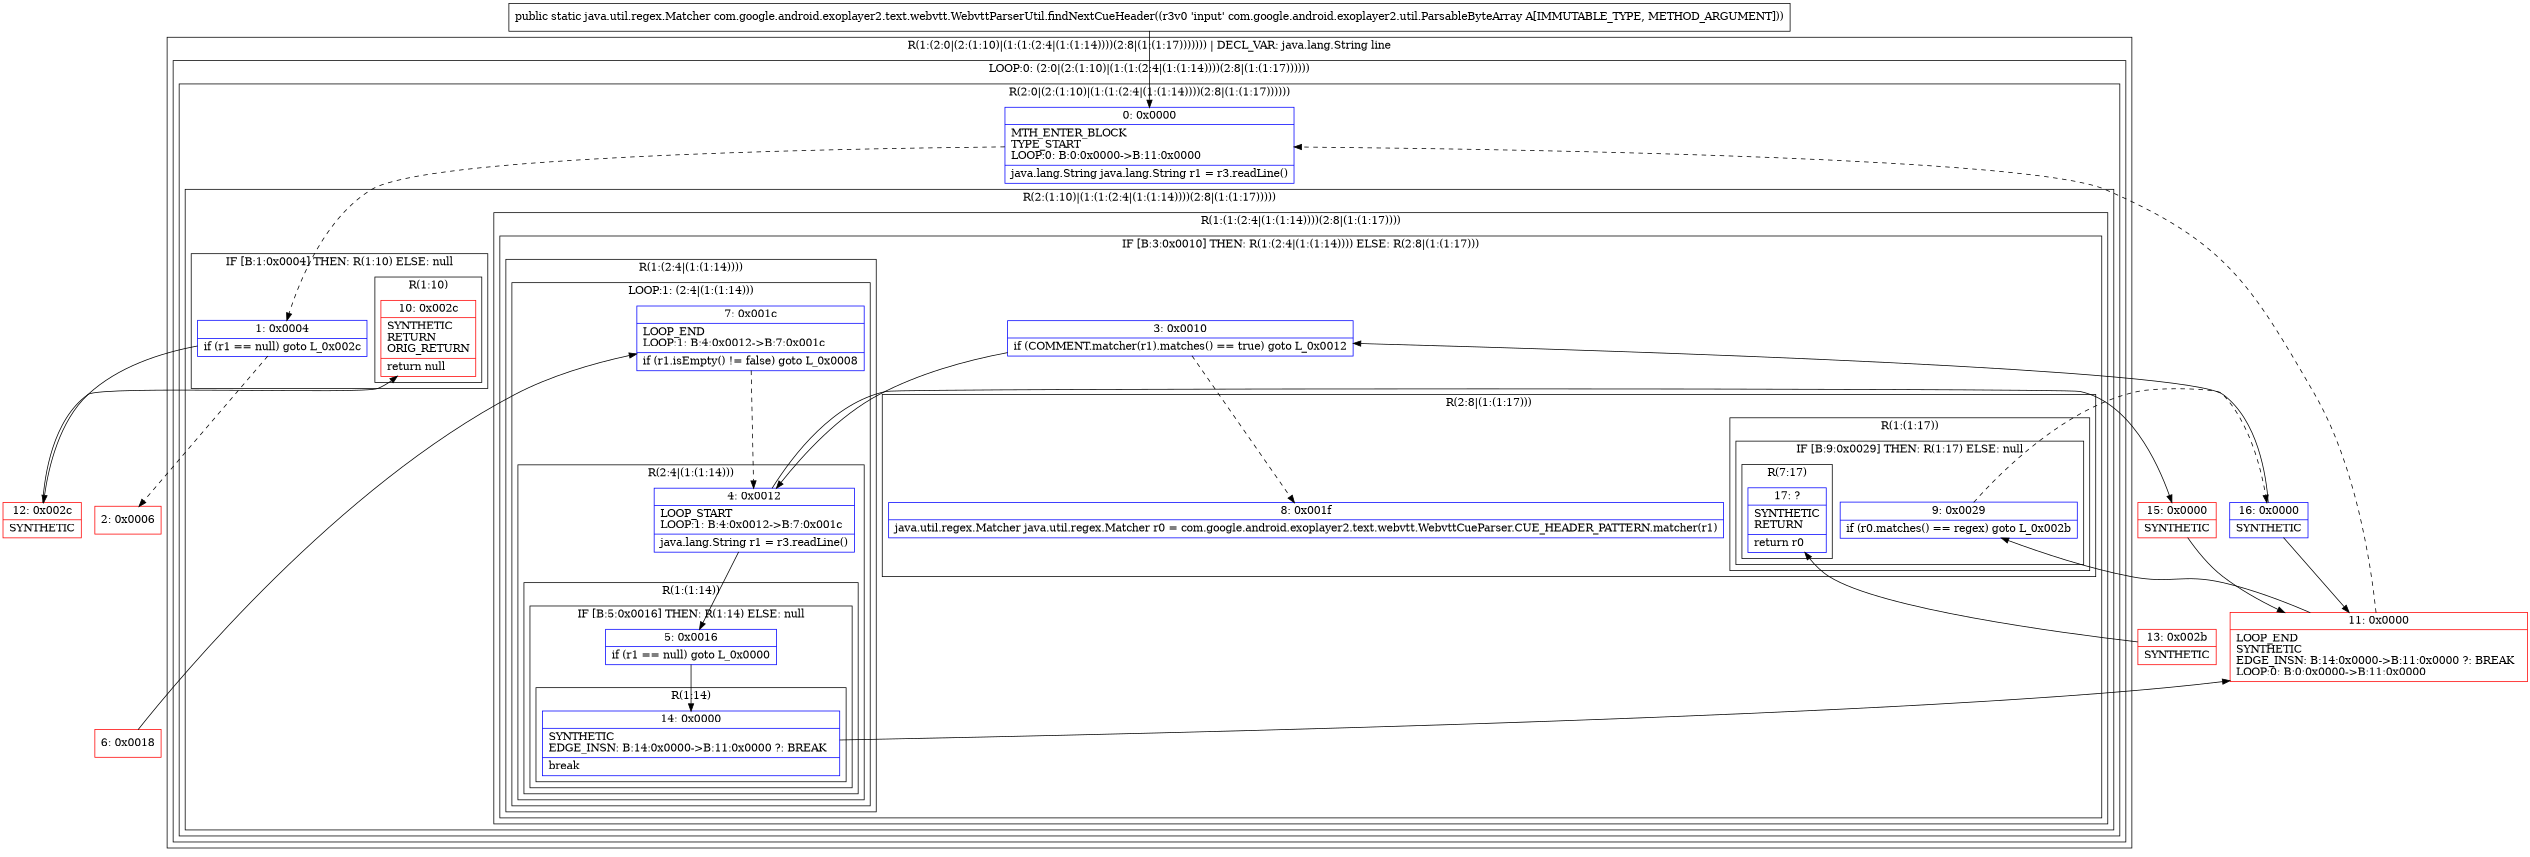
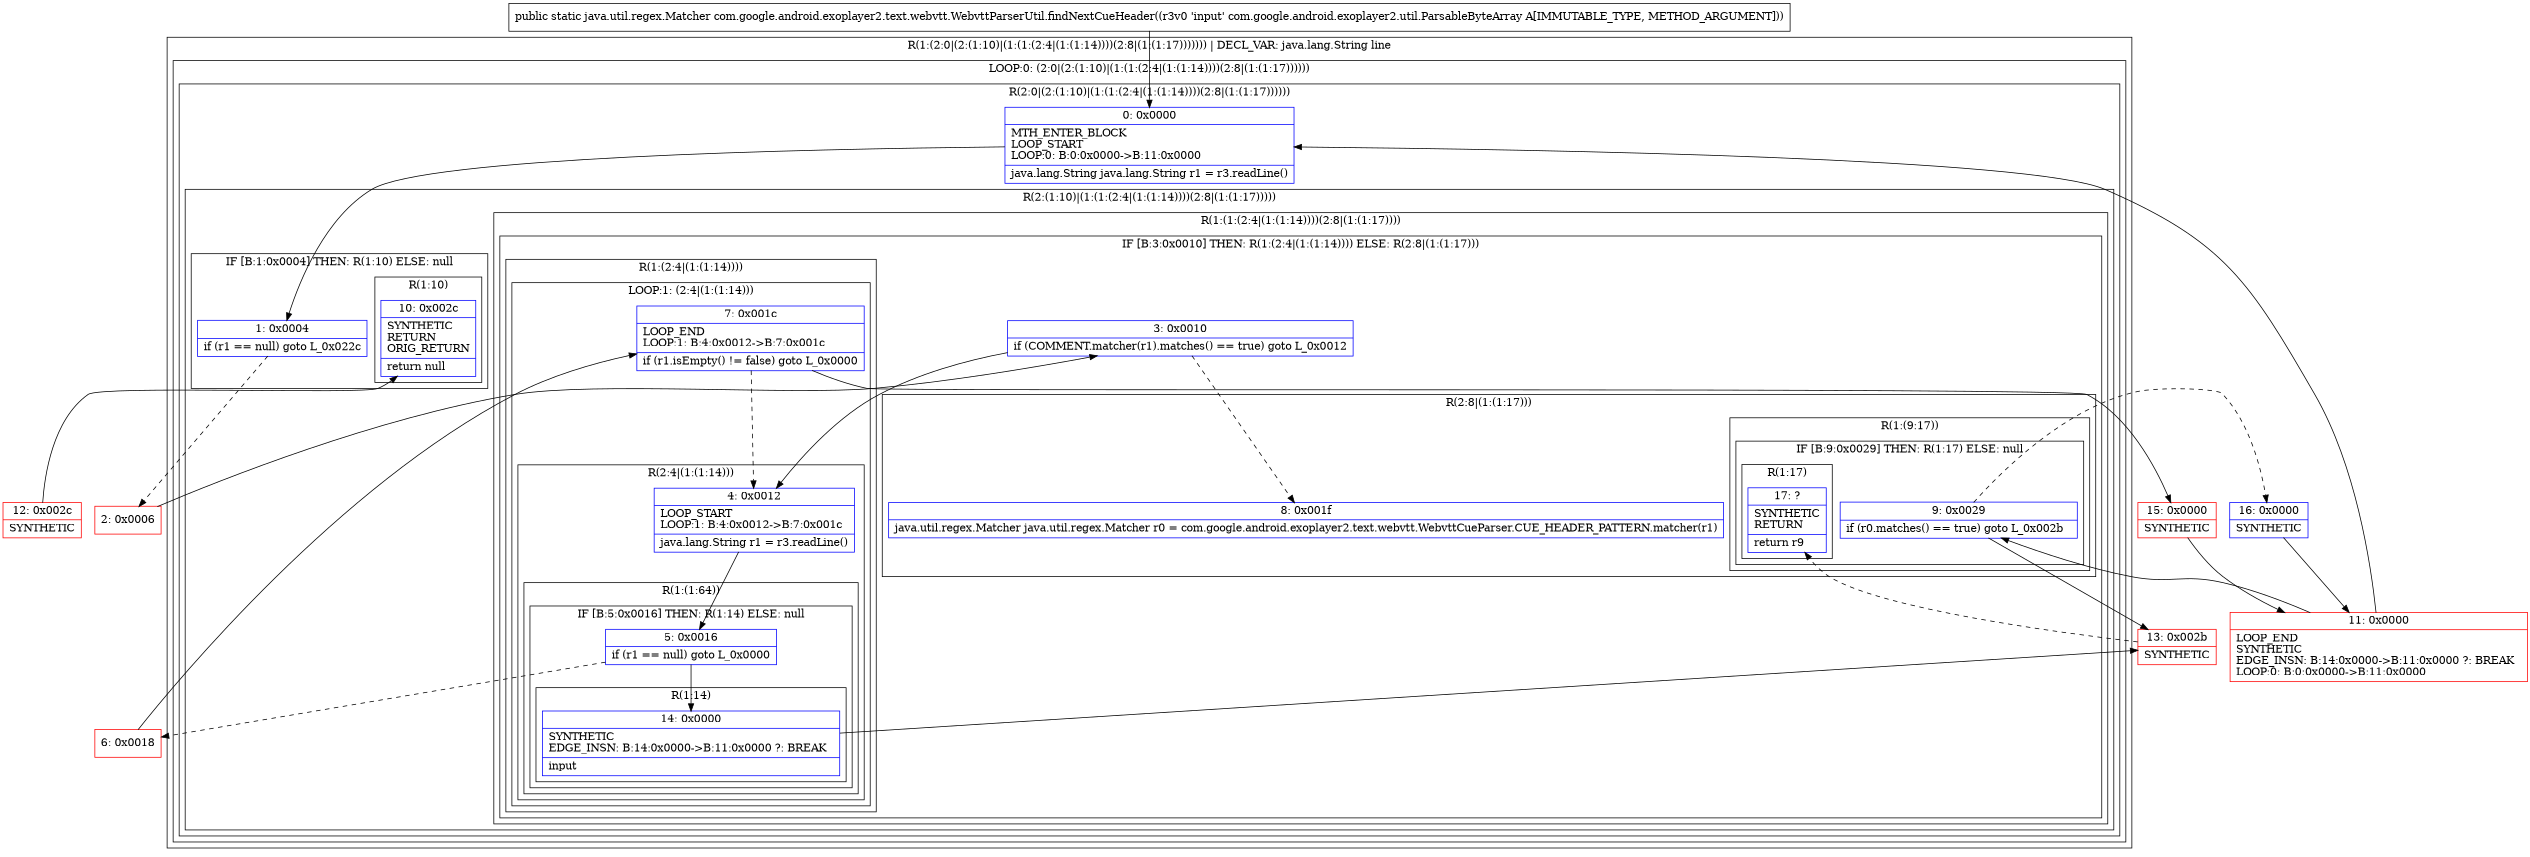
(1046, 145) -> (1047, 145)
(611, 158) -> (611, 158)
(1969, 169) -> (1969, 169)
(428, 338) -> (428, 338)
(282, 347) -> (282, 347)
(751, 361) -> (751, 361)
(1853, 361) -> (616, 389)
(96, 388) -> none
(1478, 389) -> (1514, 390)
(1910, 426) -> (1910, 426)
(1787, 473) -> (1787, 473)
(1959, 529) -> (1955, 529)
(1779, 543) -> (1779, 543)
none -> (2065, 582)
(691, 591) -> (691, 591)
(1968, 617) -> (1968, 617)
none -> (387, 699)
(1532, 722) -> (1485, 692)
(564, 766) -> (563, 766)
